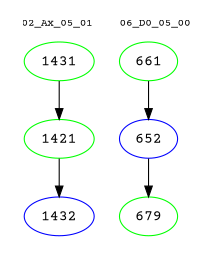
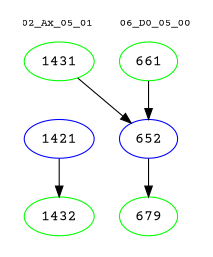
(59, 95) -> (96, 93)
(59, 139) -> (59, 139)
(59, 216) -> (59, 216)
